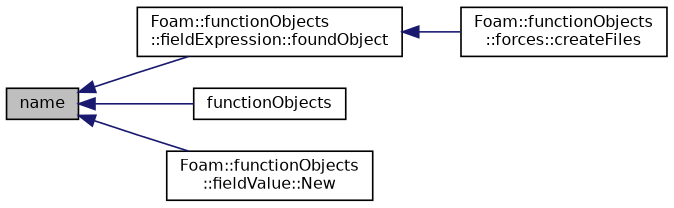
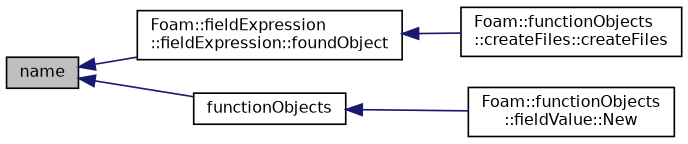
(270, 32) -> (270, 35)
(564, 32) -> (571, 32)
(141, 136) -> (415, 110)
